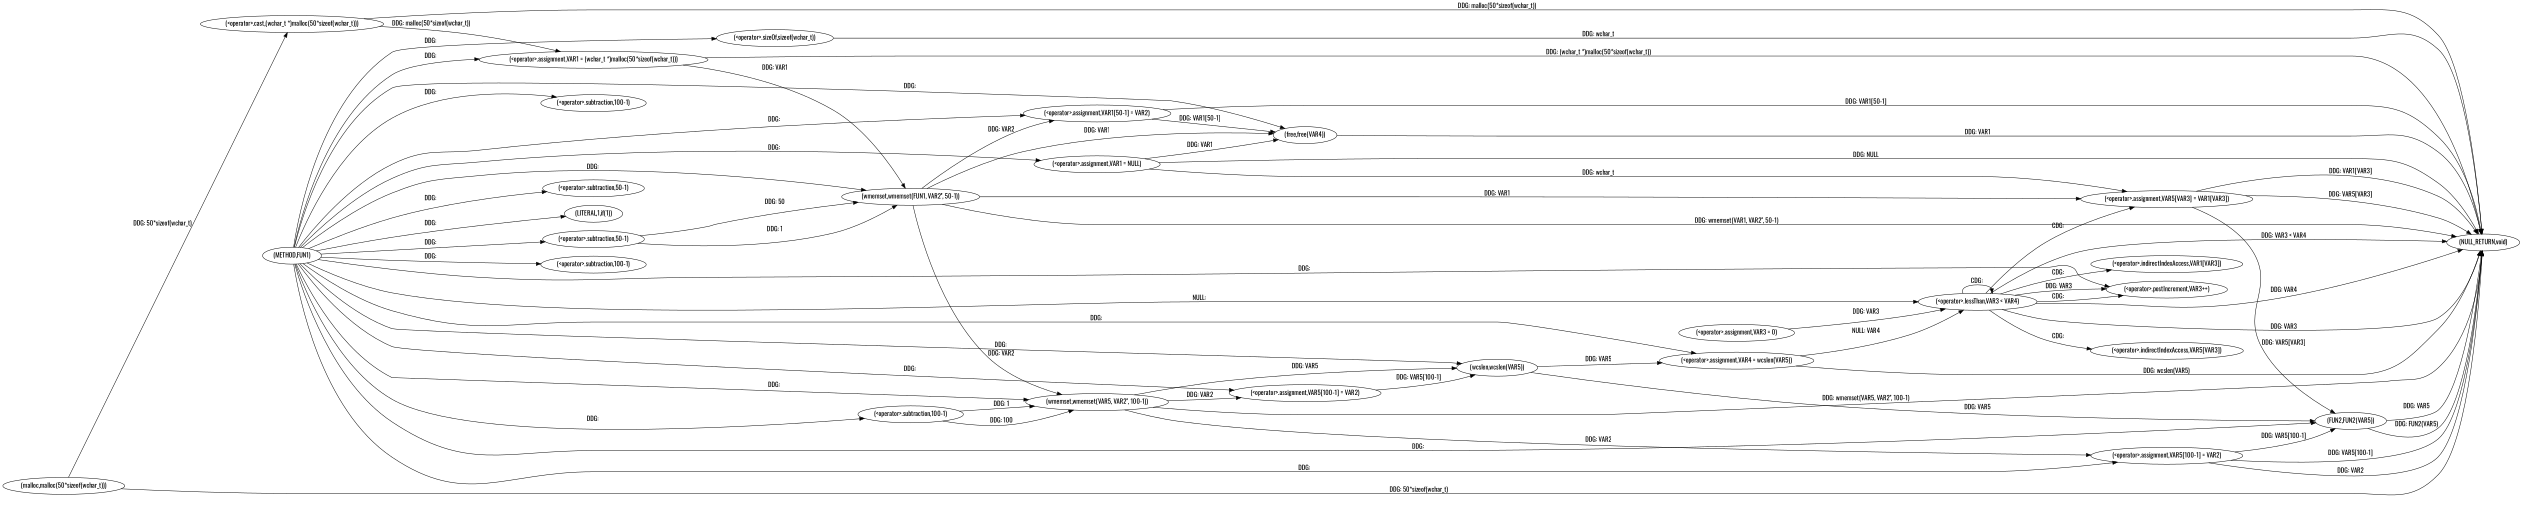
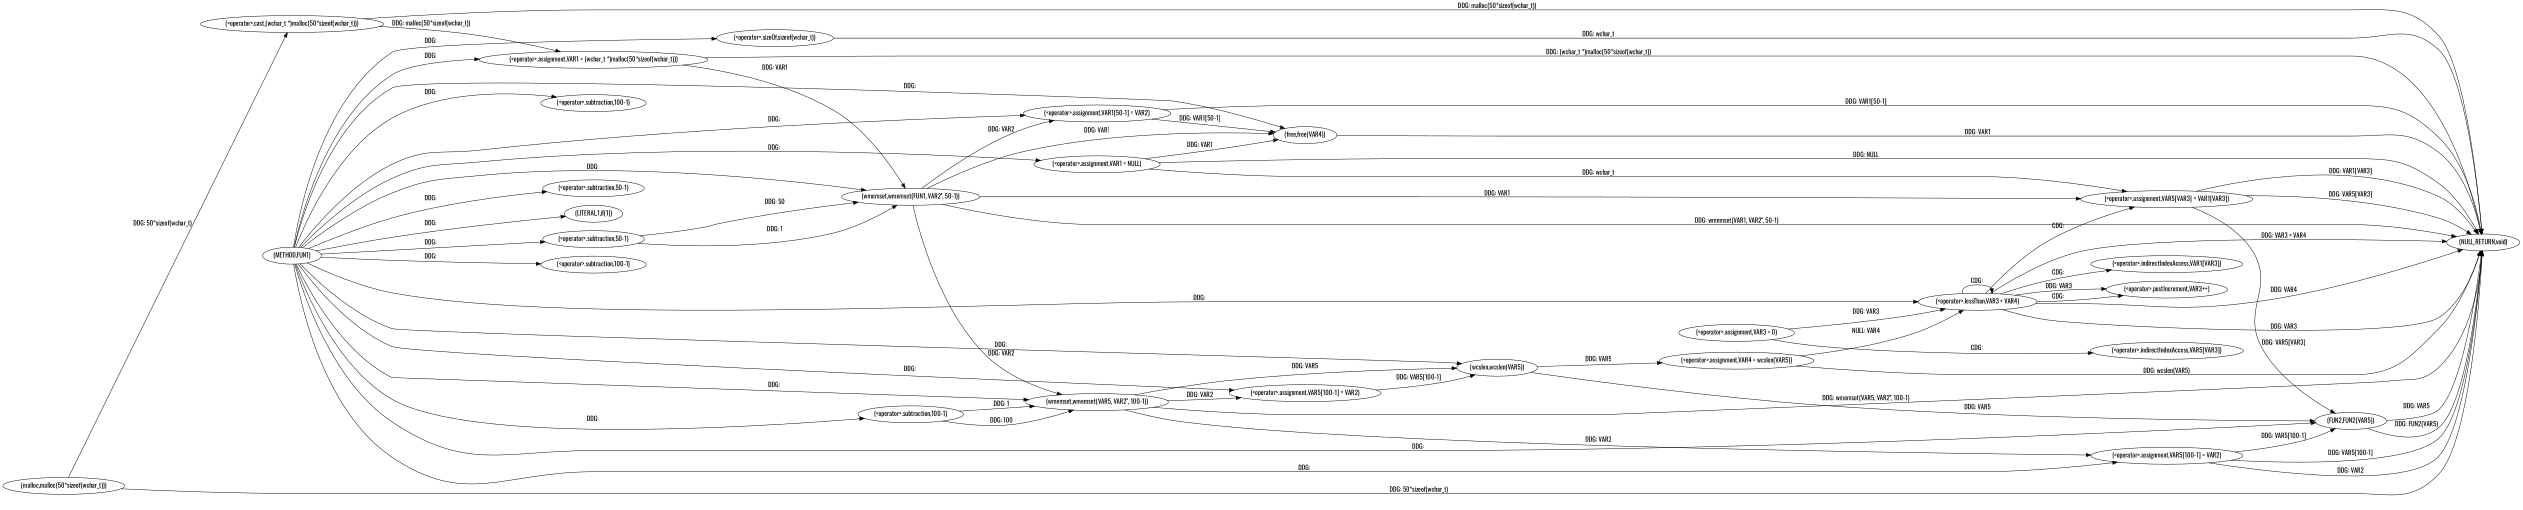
(1214, 274) -> none
(1200, 298) -> (1200, 298)
(992, 322) -> none
(2035, 336) -> (1930, 352)
